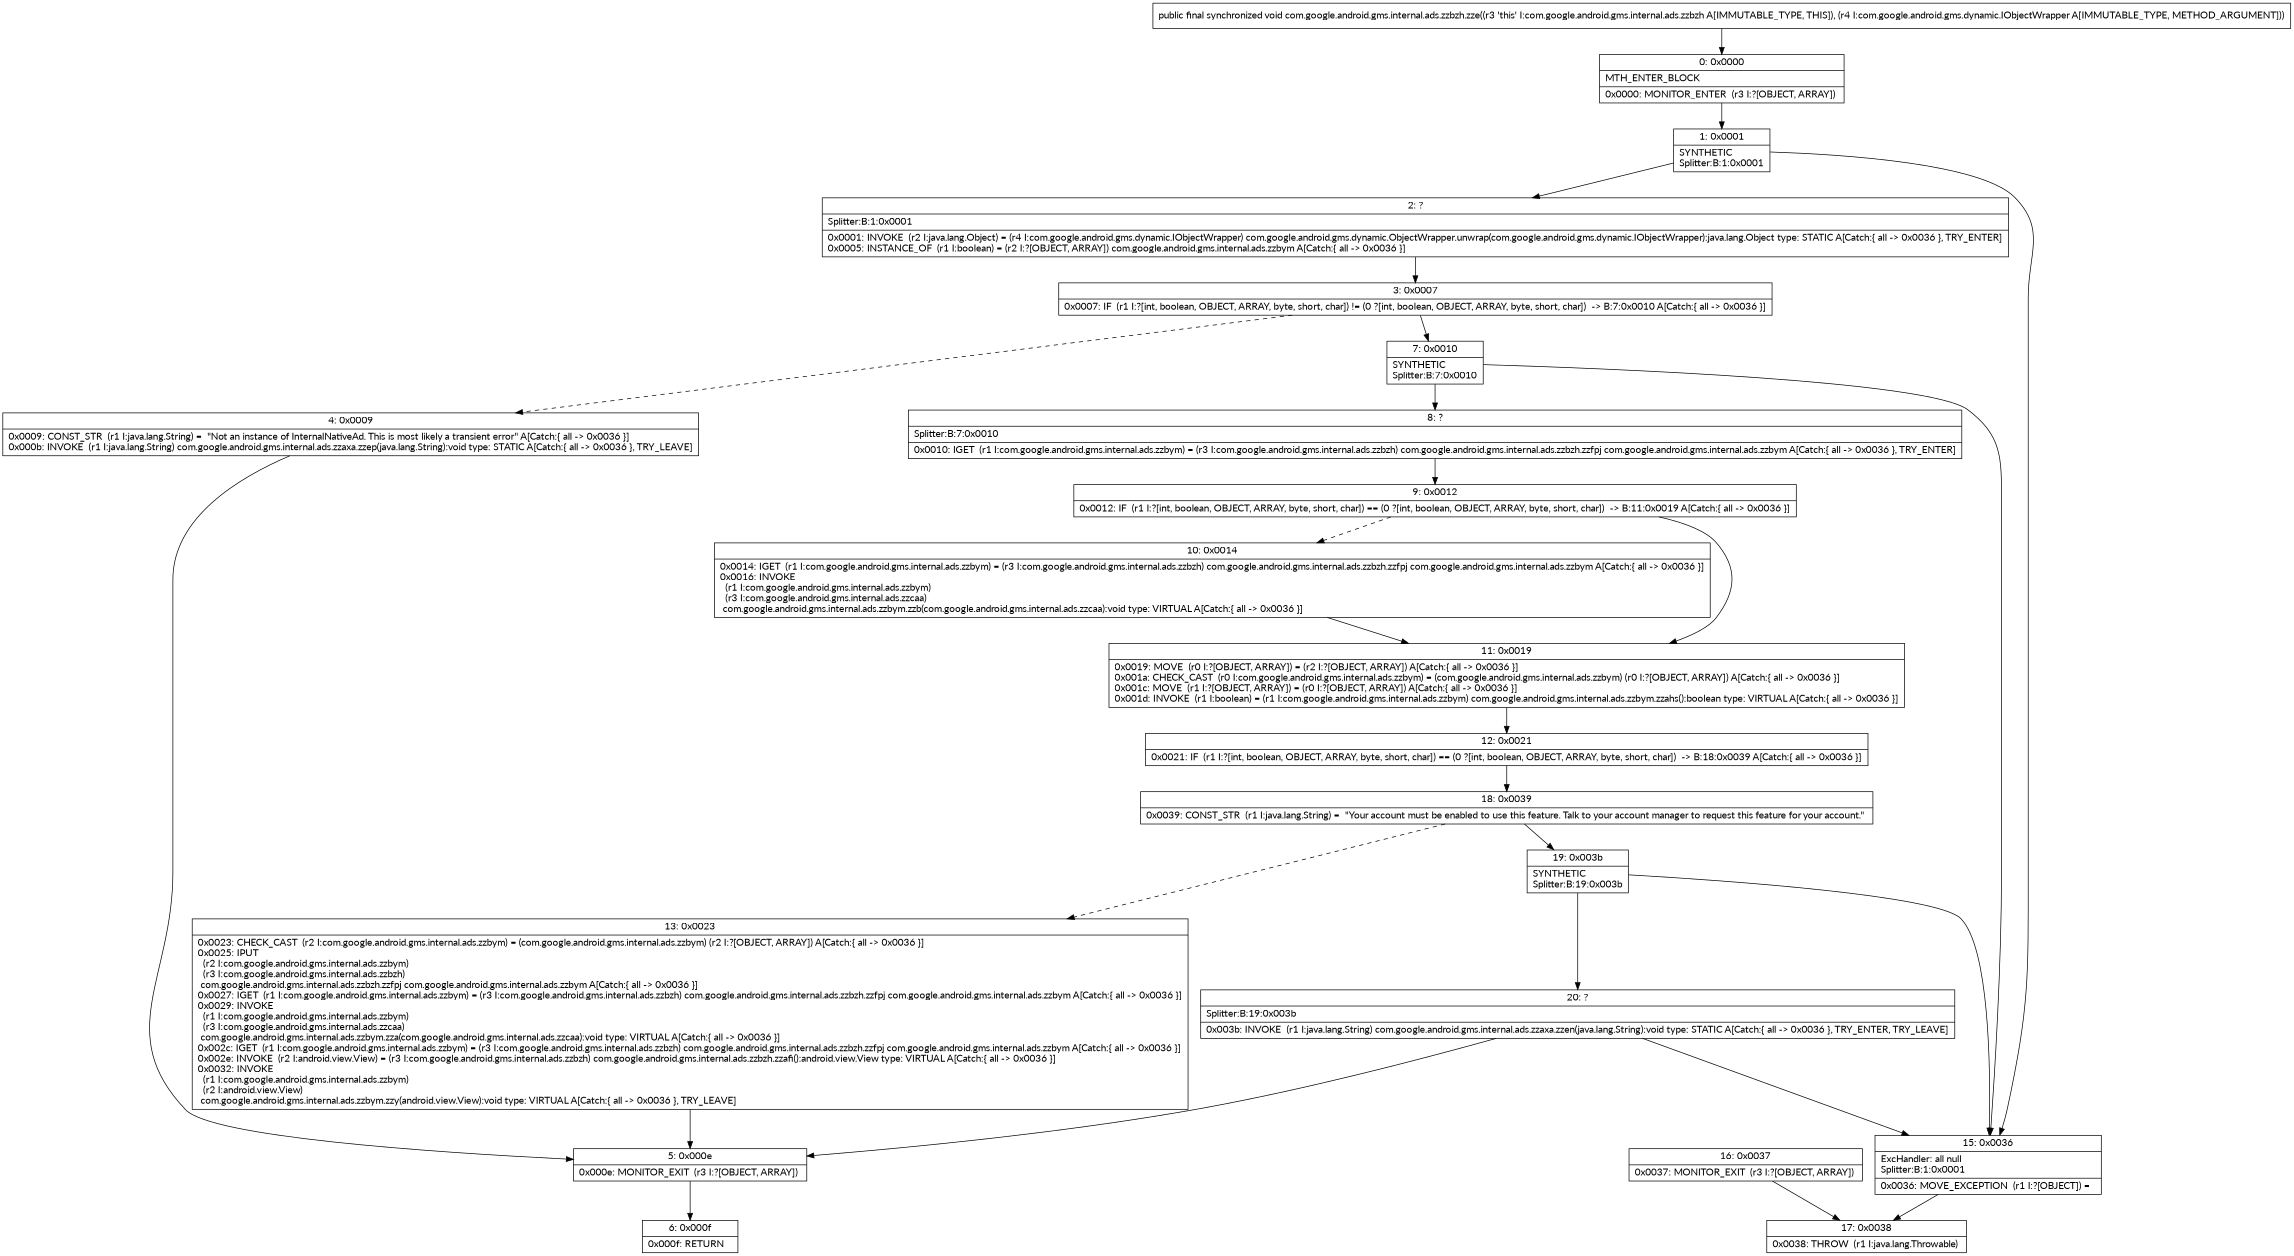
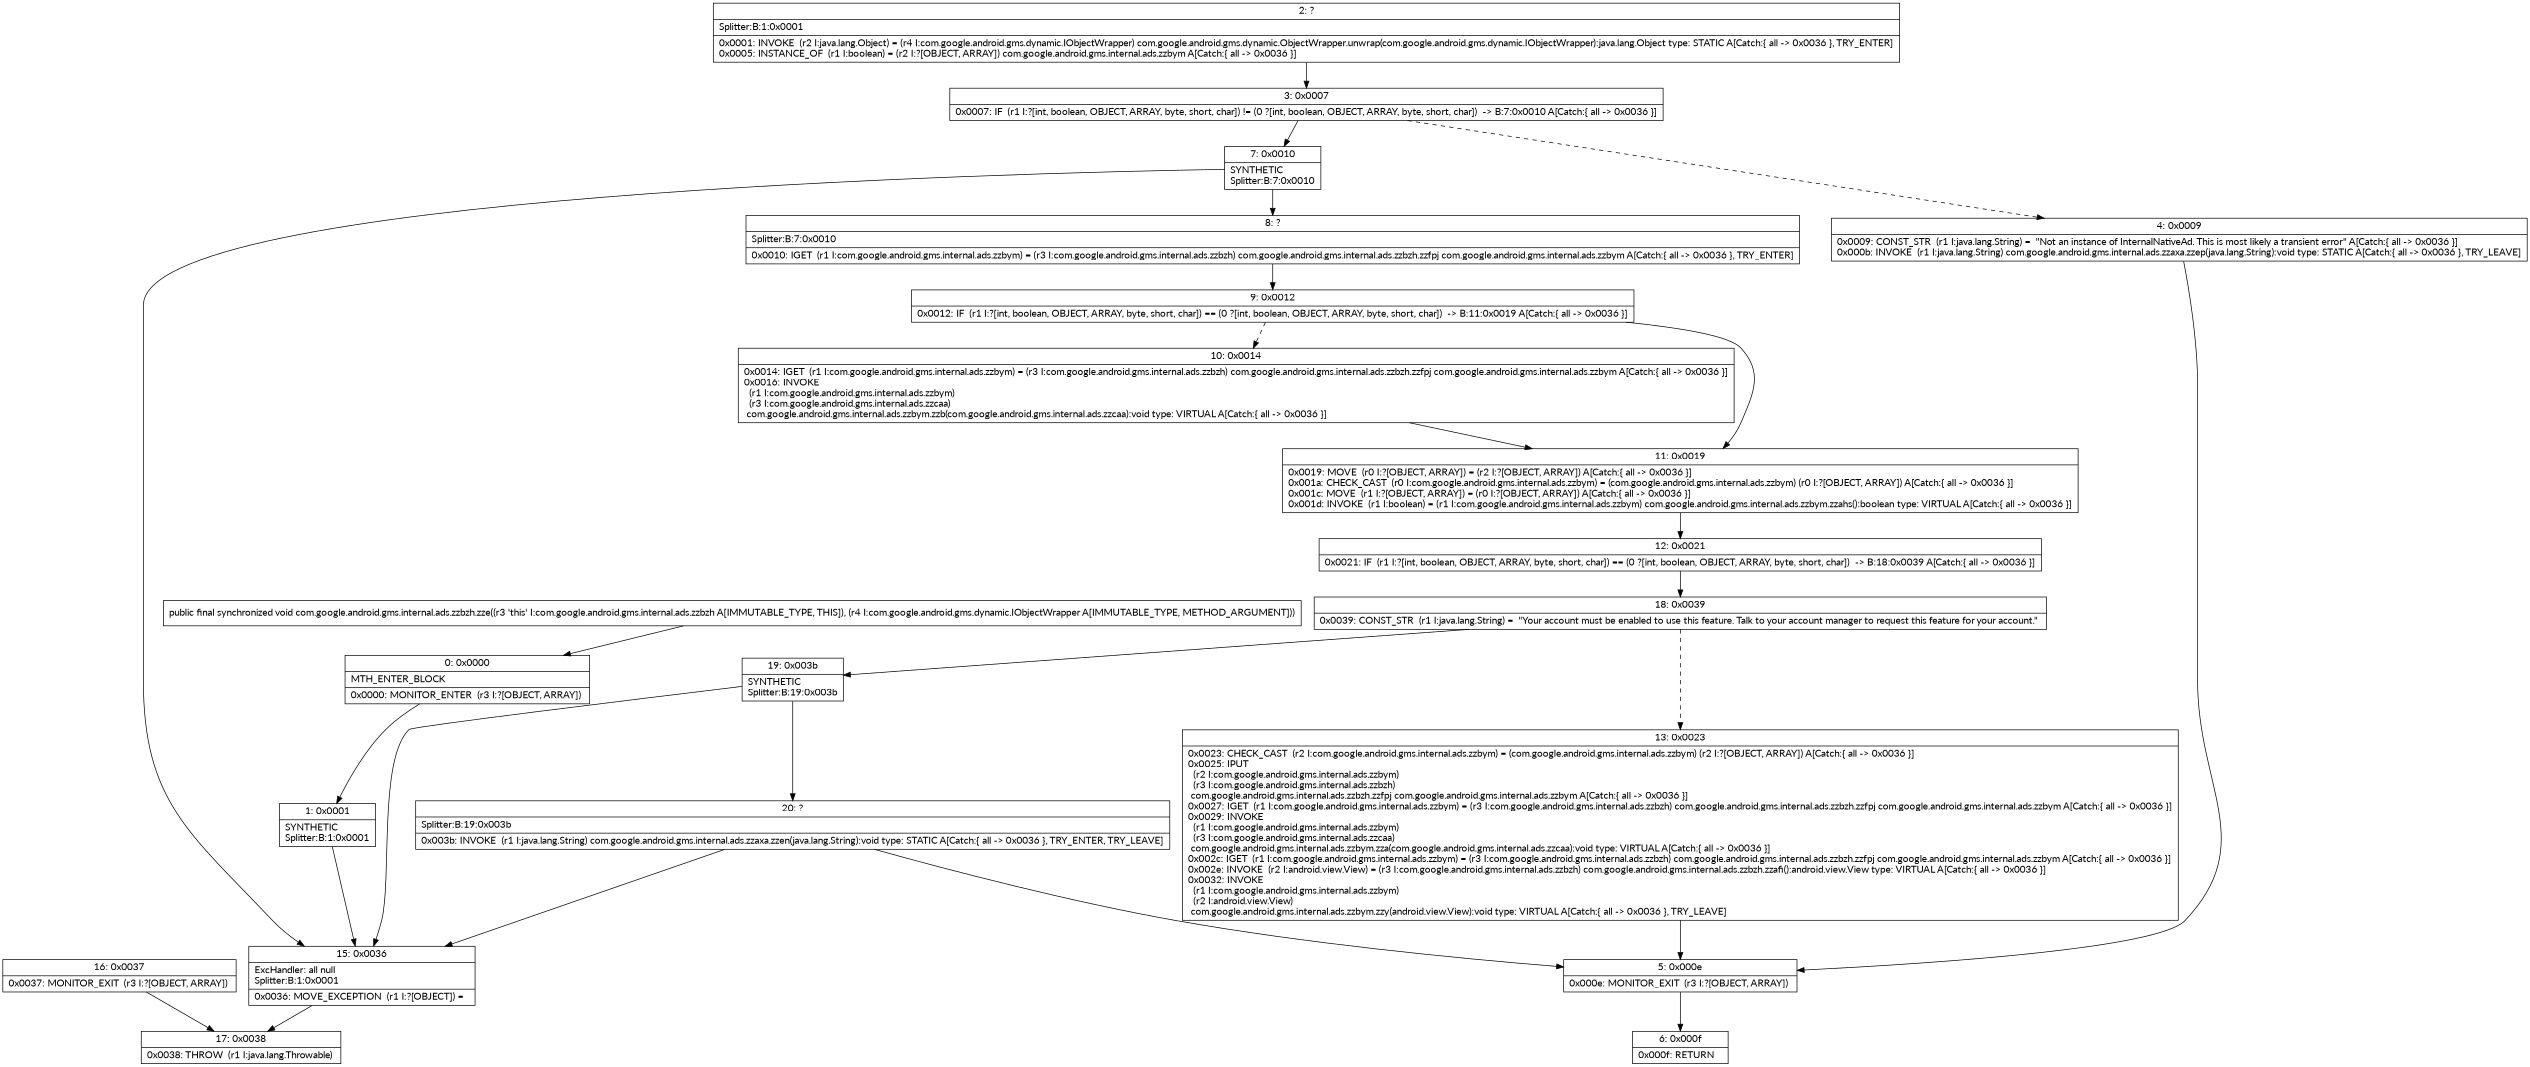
(1606, 180) -> none
